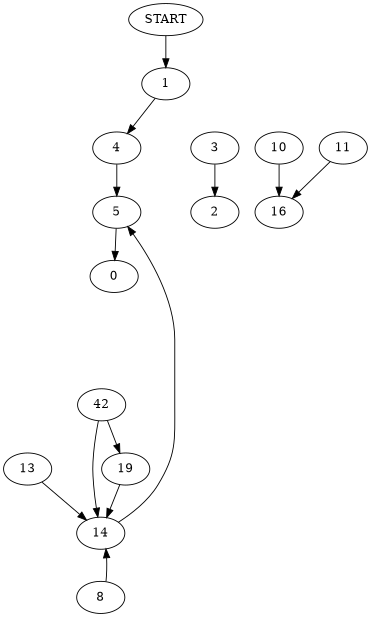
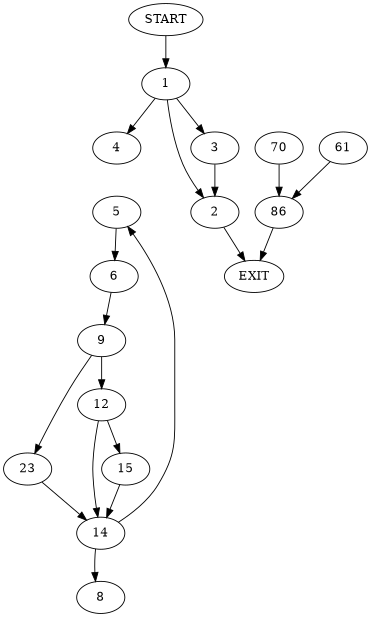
none -> (188, 112)
none -> (177, 147)
(279, 148) -> (279, 148)
(343, 148) -> (343, 148)
(117, 176) -> none
(279, 212) -> (279, 212)
(114, 276) -> (114, 276)
none -> (254, 276)
none -> (102, 341)
(102, 405) -> (102, 405)
(28, 469) -> (28, 469)
(126, 469) -> (126, 469)
(107, 570) -> (95, 561)
